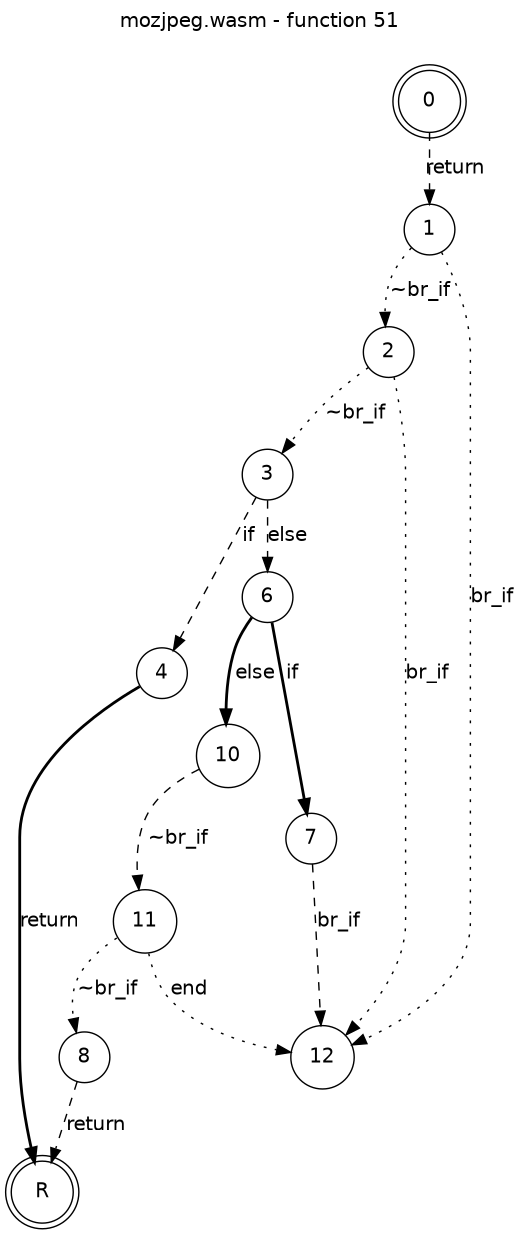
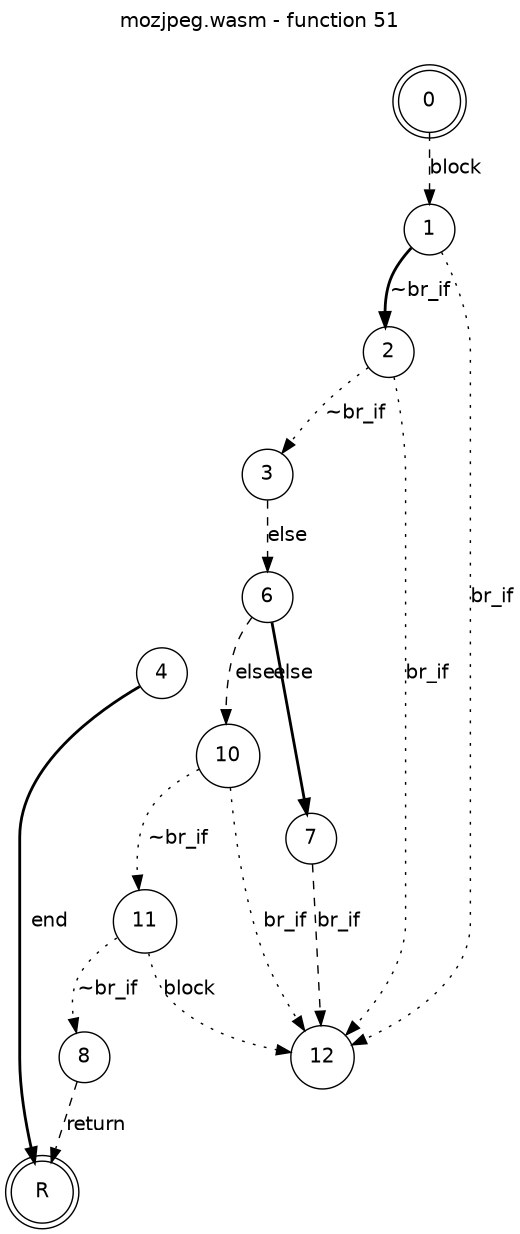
(456, 168) -> (456, 168)
(391, 277) -> (391, 277)
(218, 568) -> none
(231, 661) -> (231, 661)
(293, 673) -> (293, 673)
(149, 811) -> (149, 811)
none -> (250, 908)
(50, 921) -> (50, 921)
(189, 989) -> (189, 989)
